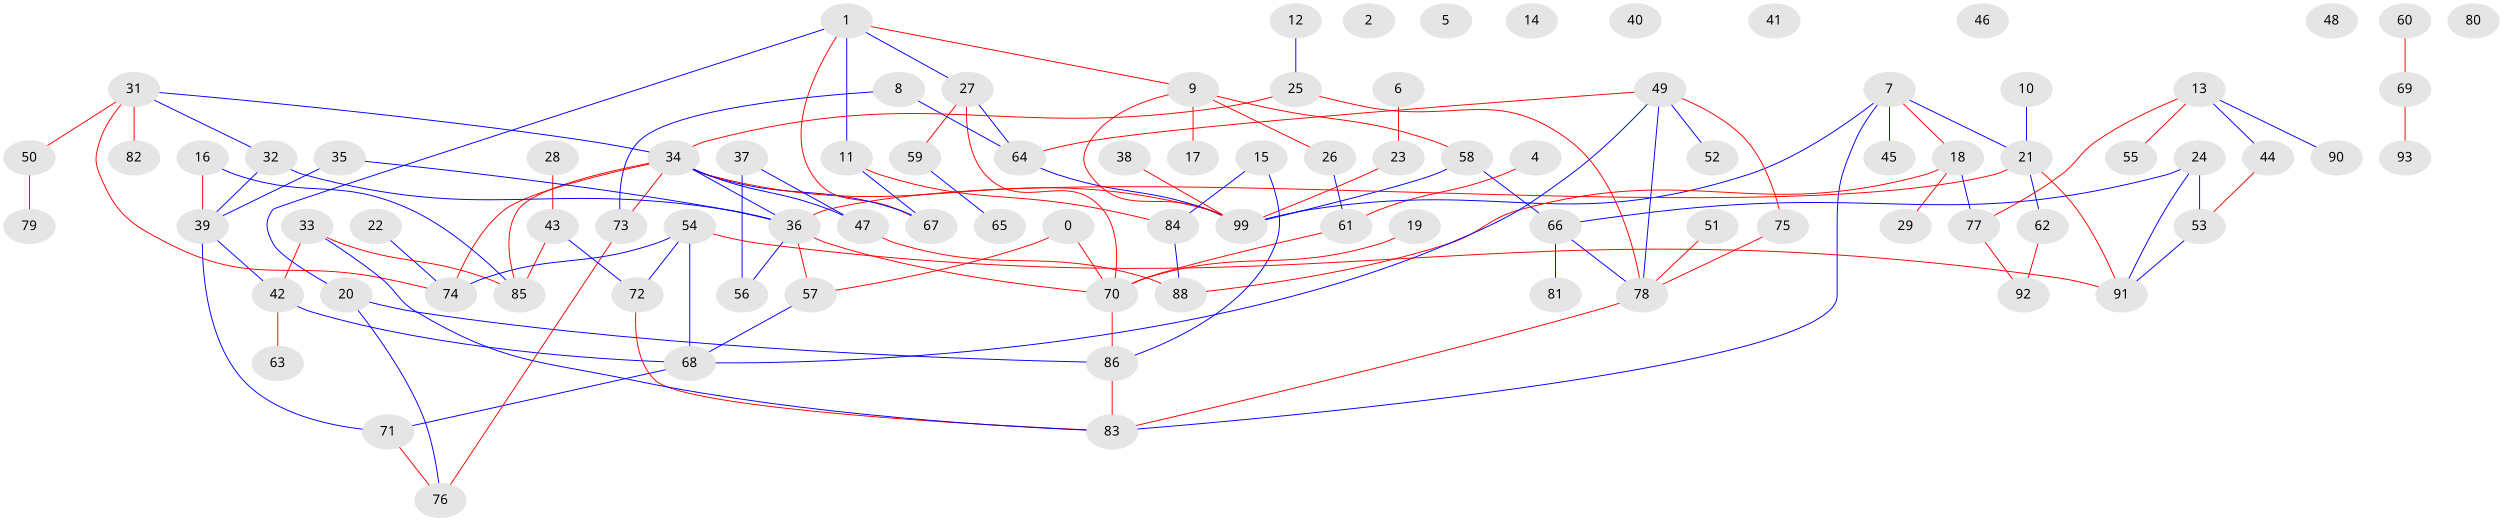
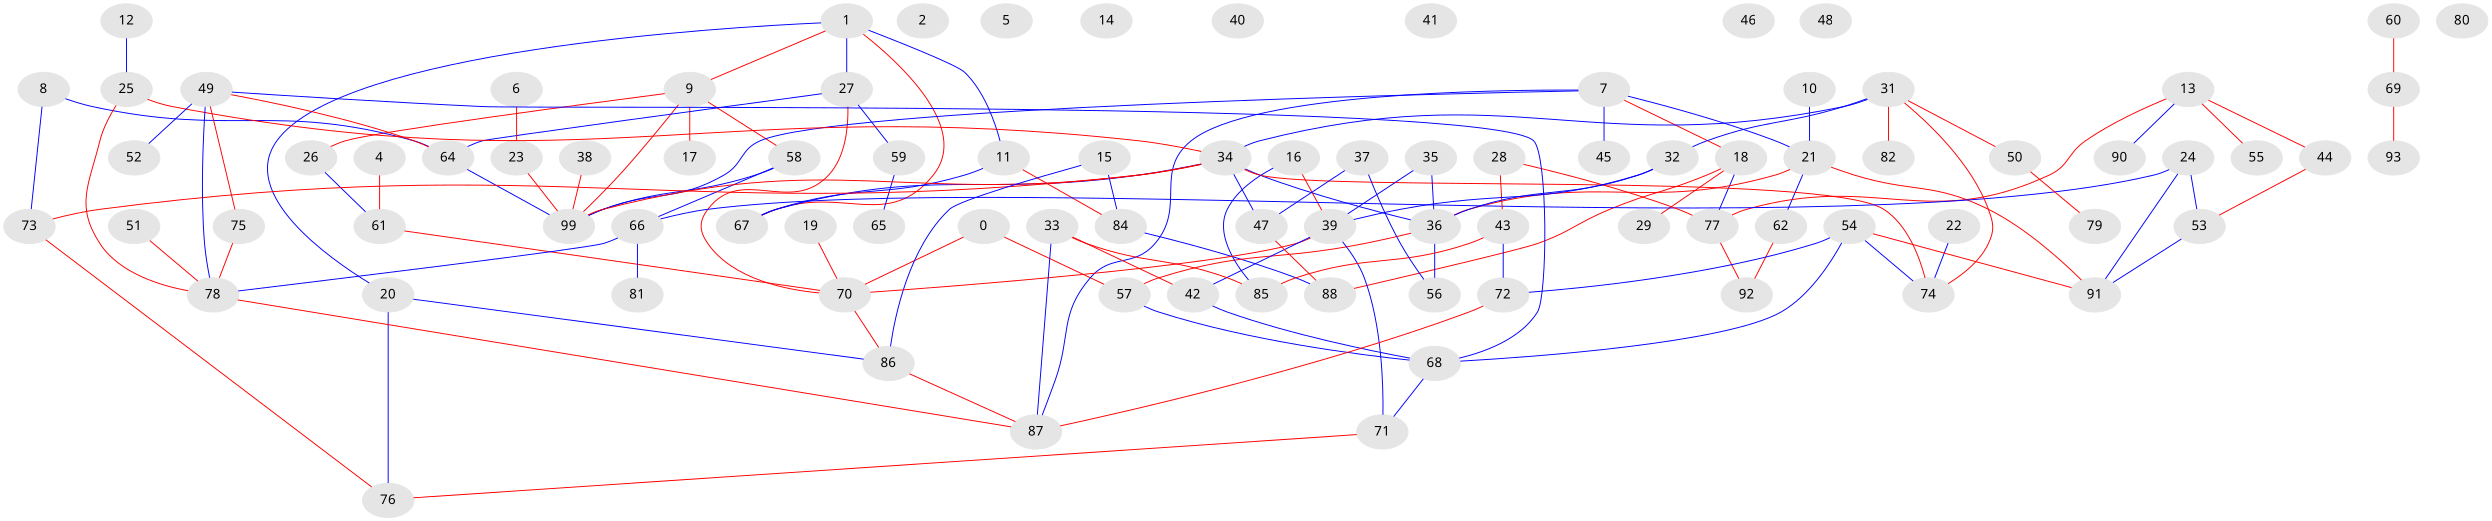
(941, 124) -> (868, 117)
(2234, 124) -> (2257, 124)
none -> (1579, 178)
(521, 207) -> none
(956, 274) -> (1114, 271)
(278, 363) -> none
(1112, 432) -> (1036, 432)
